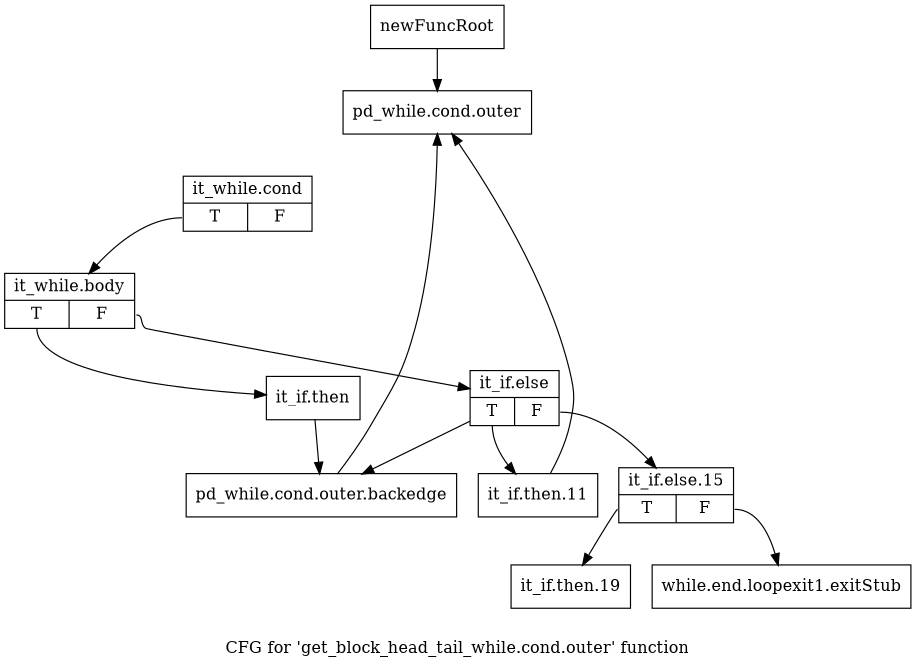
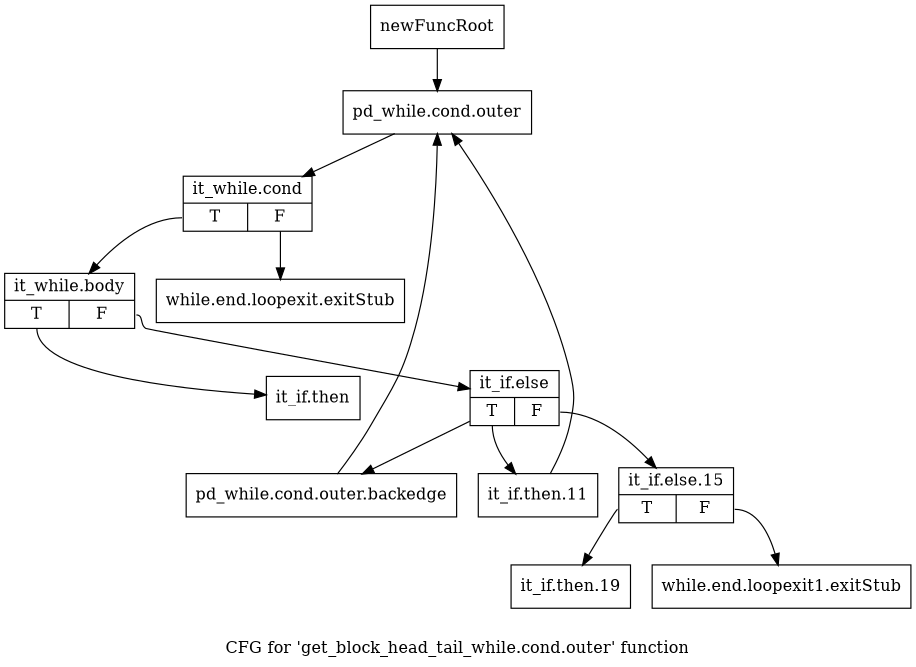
none -> (354, 153)
none -> (280, 301)
(317, 441) -> none
